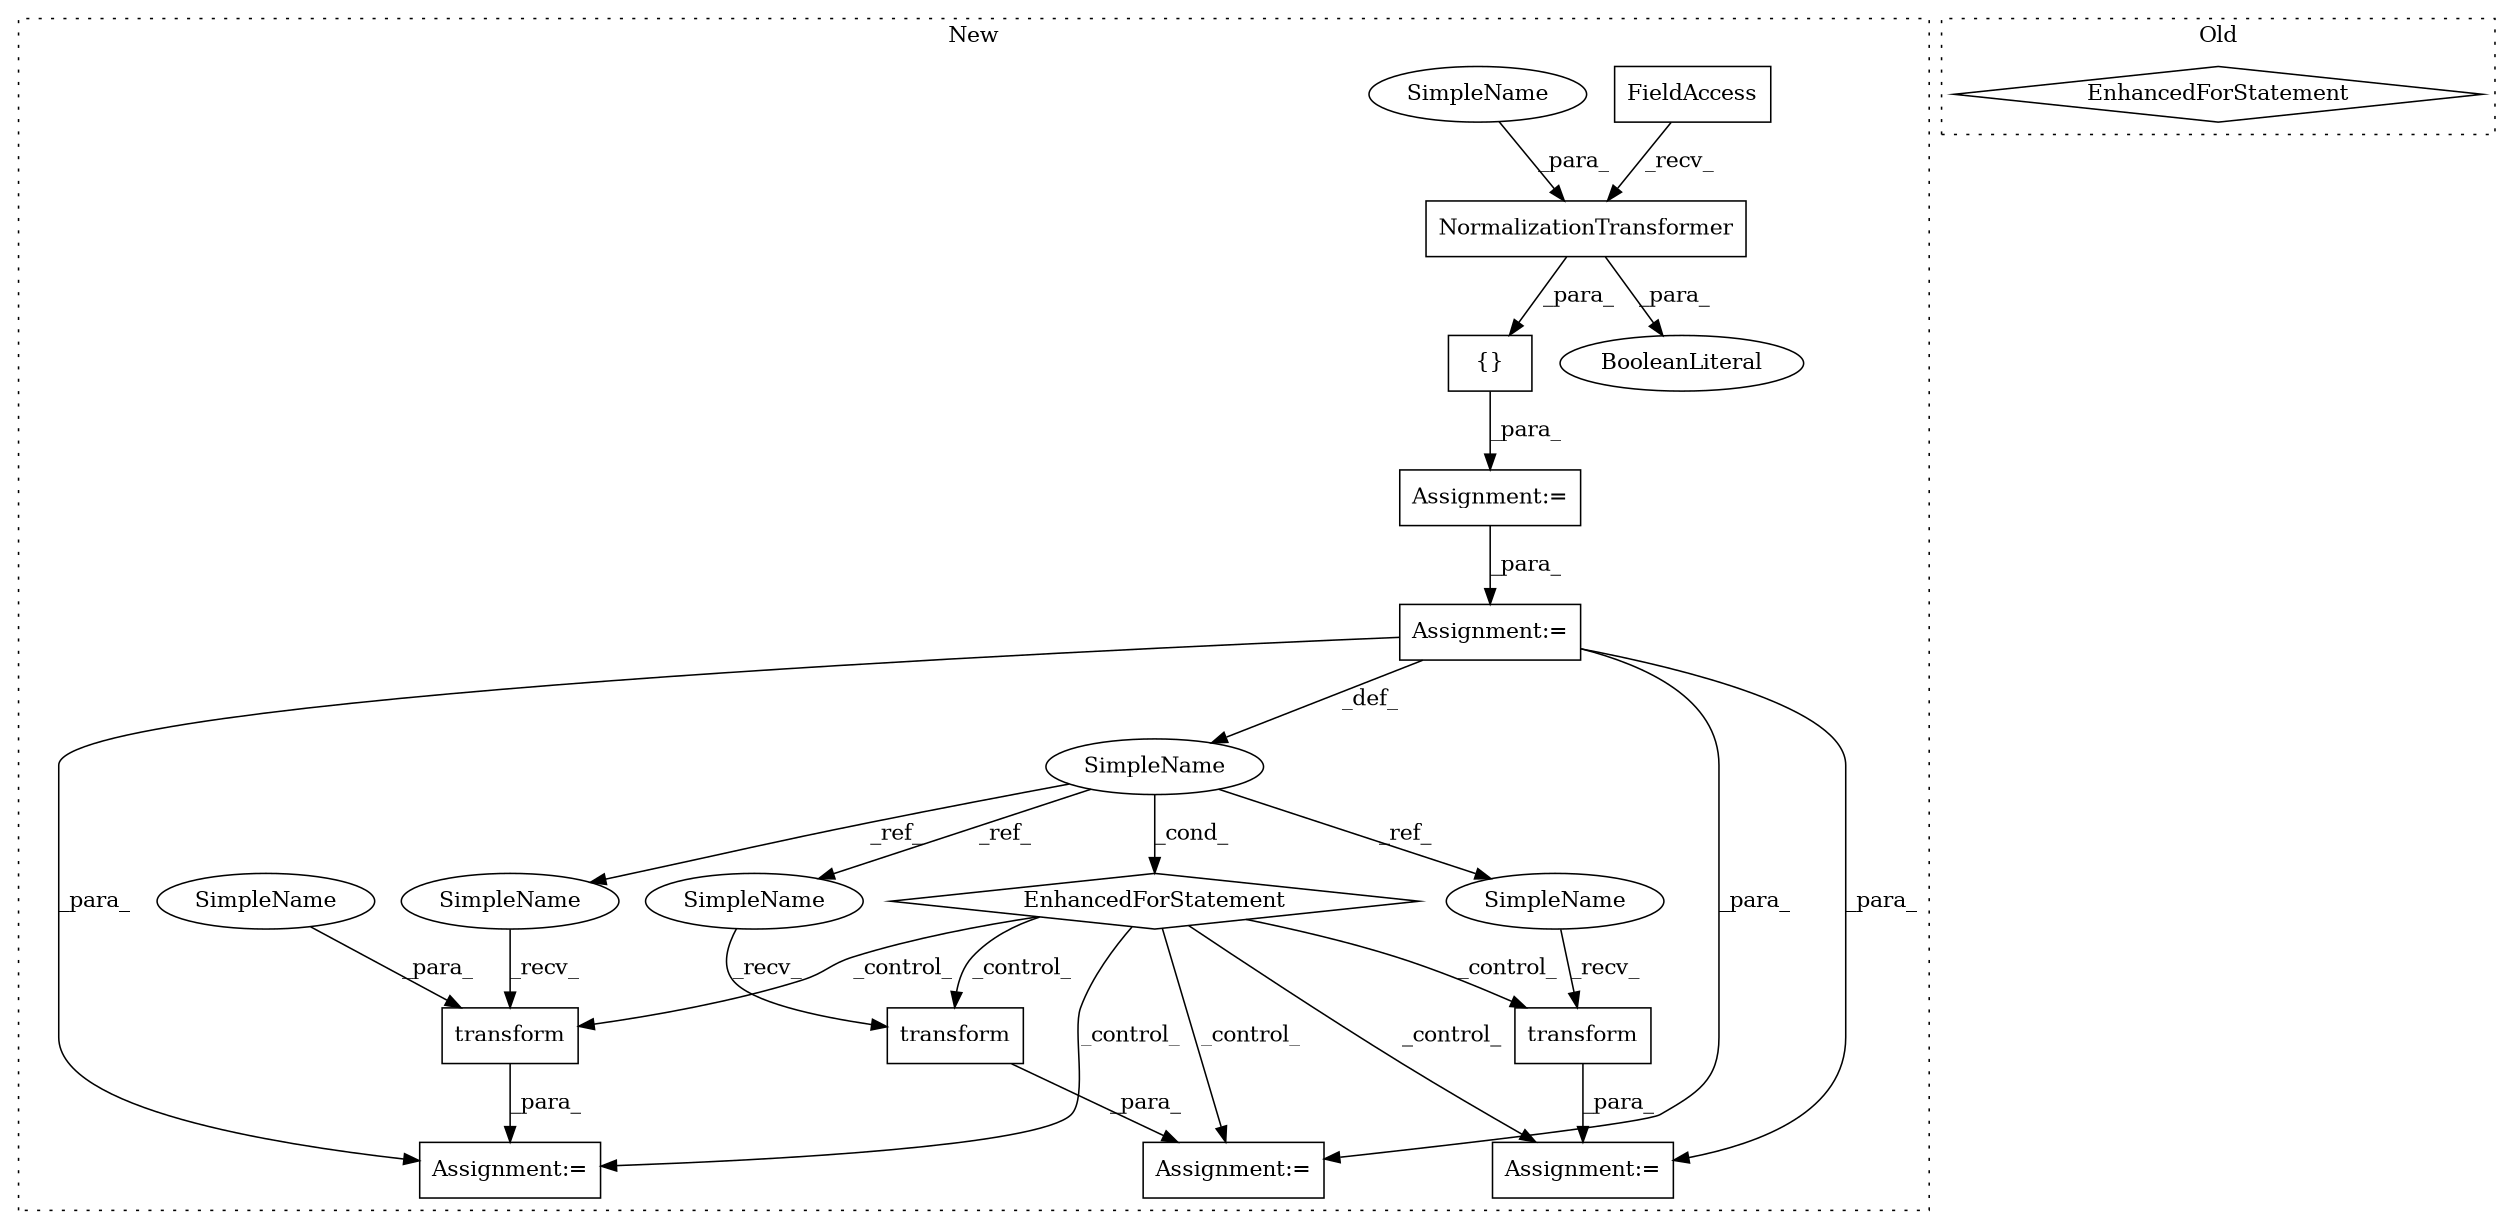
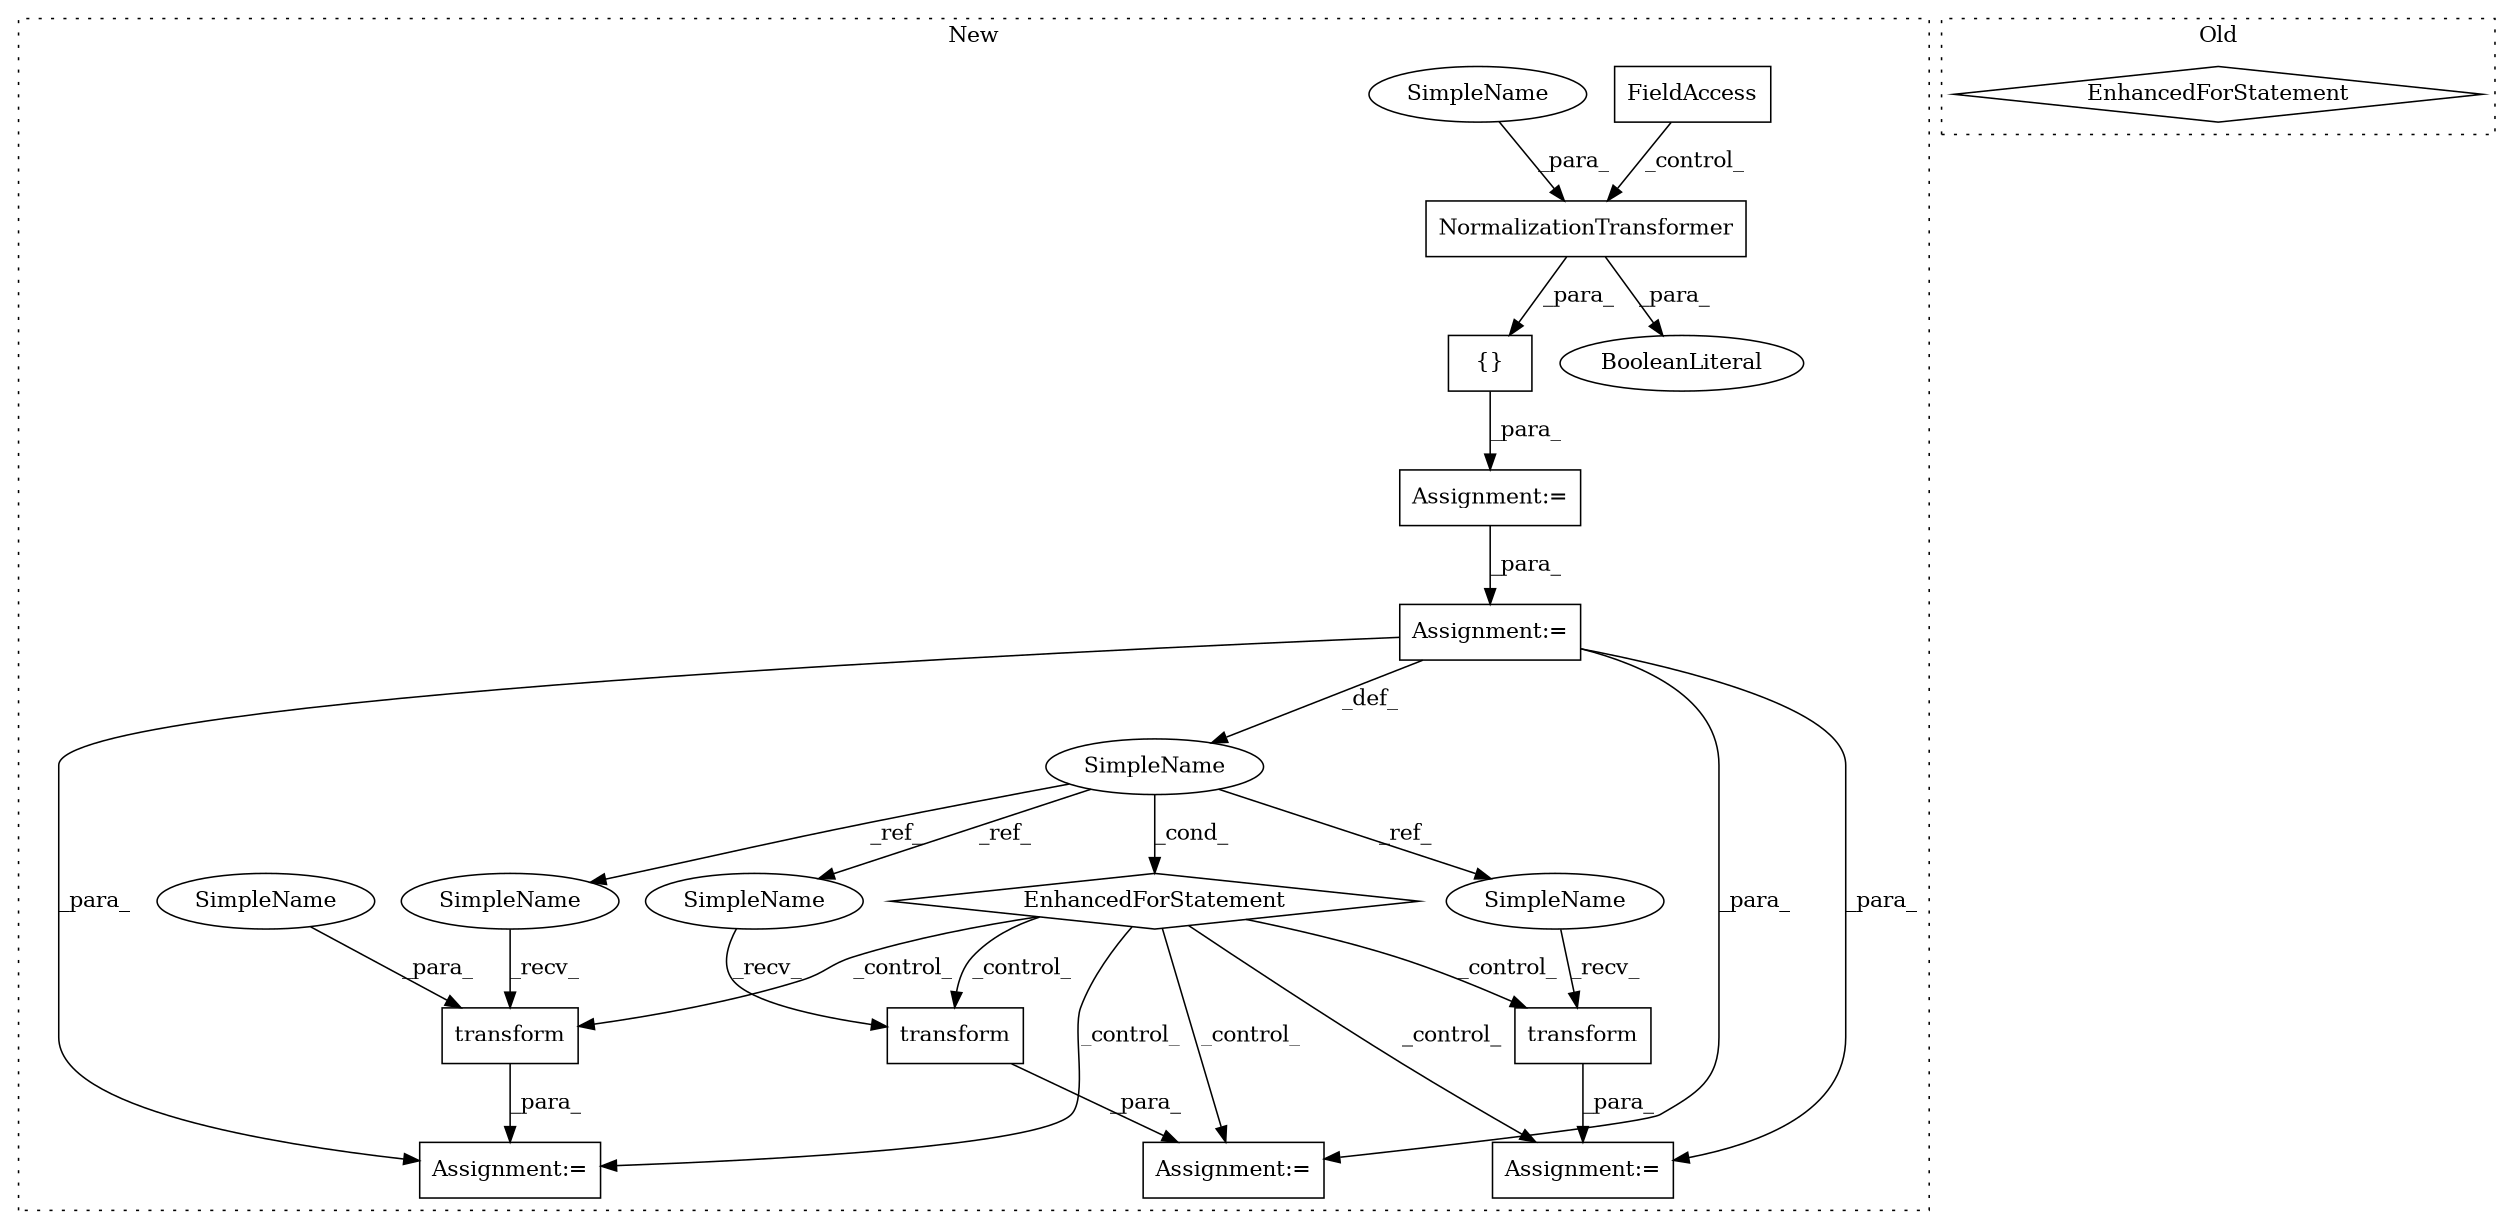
(1680, 162) -> (1694, 162)
